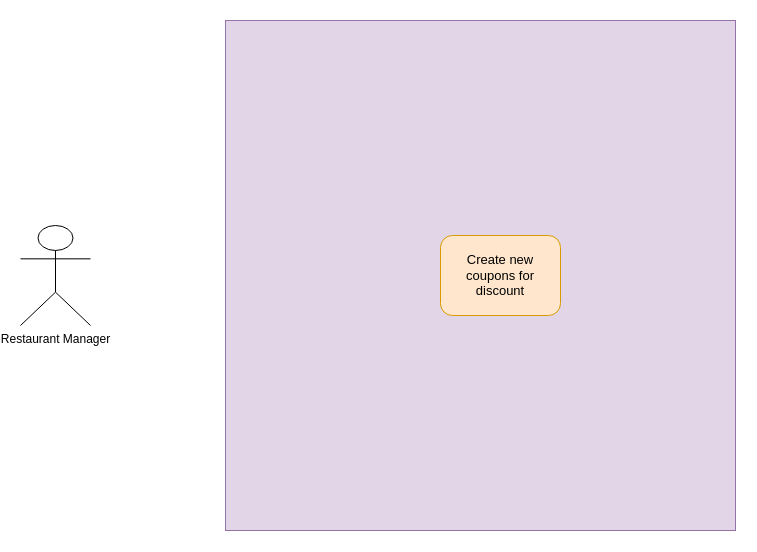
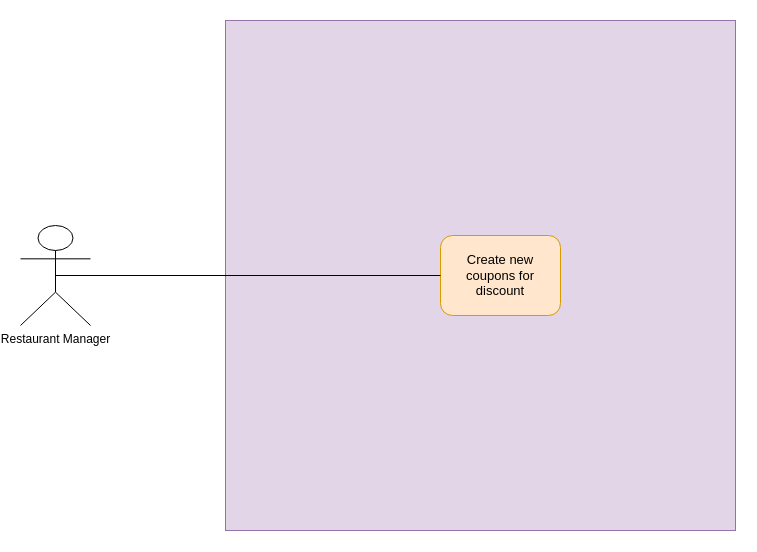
none -> (249, 276)
